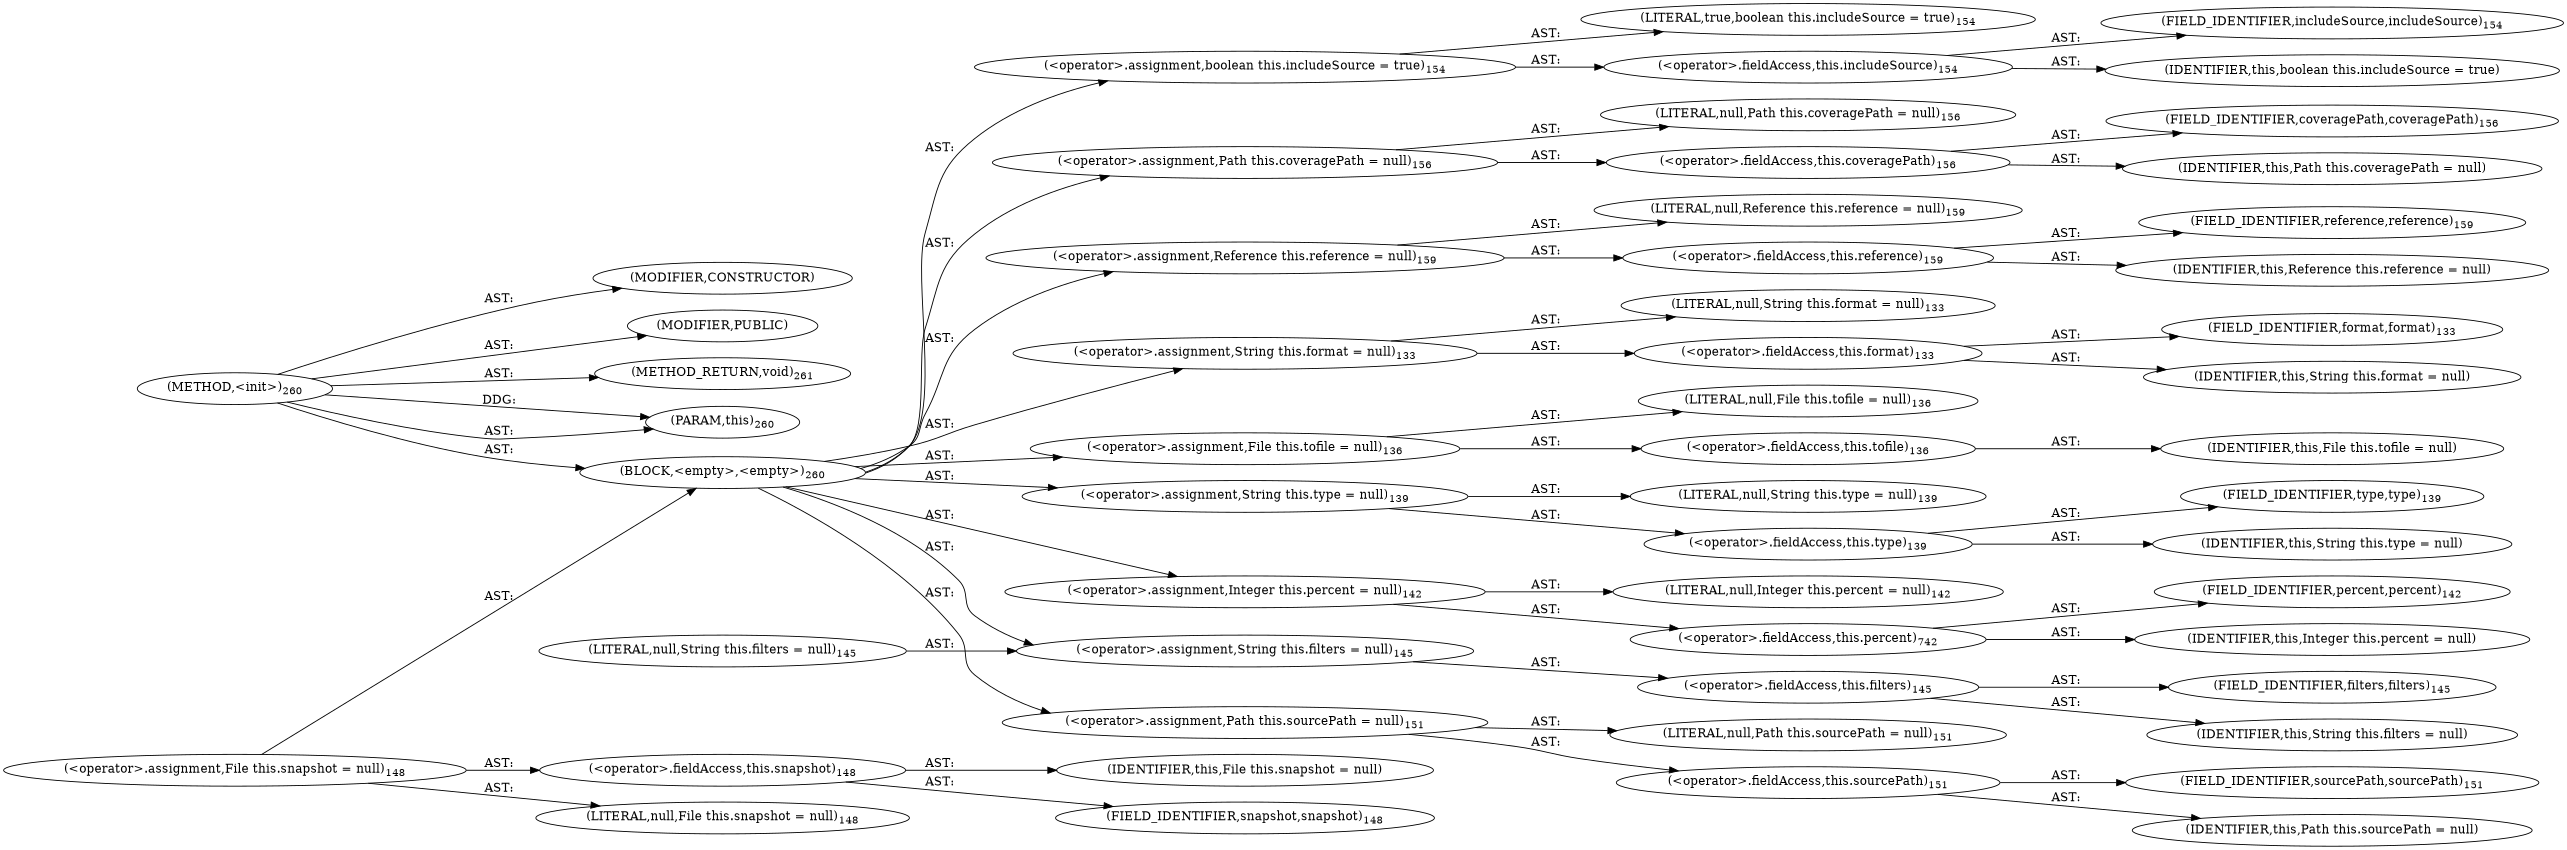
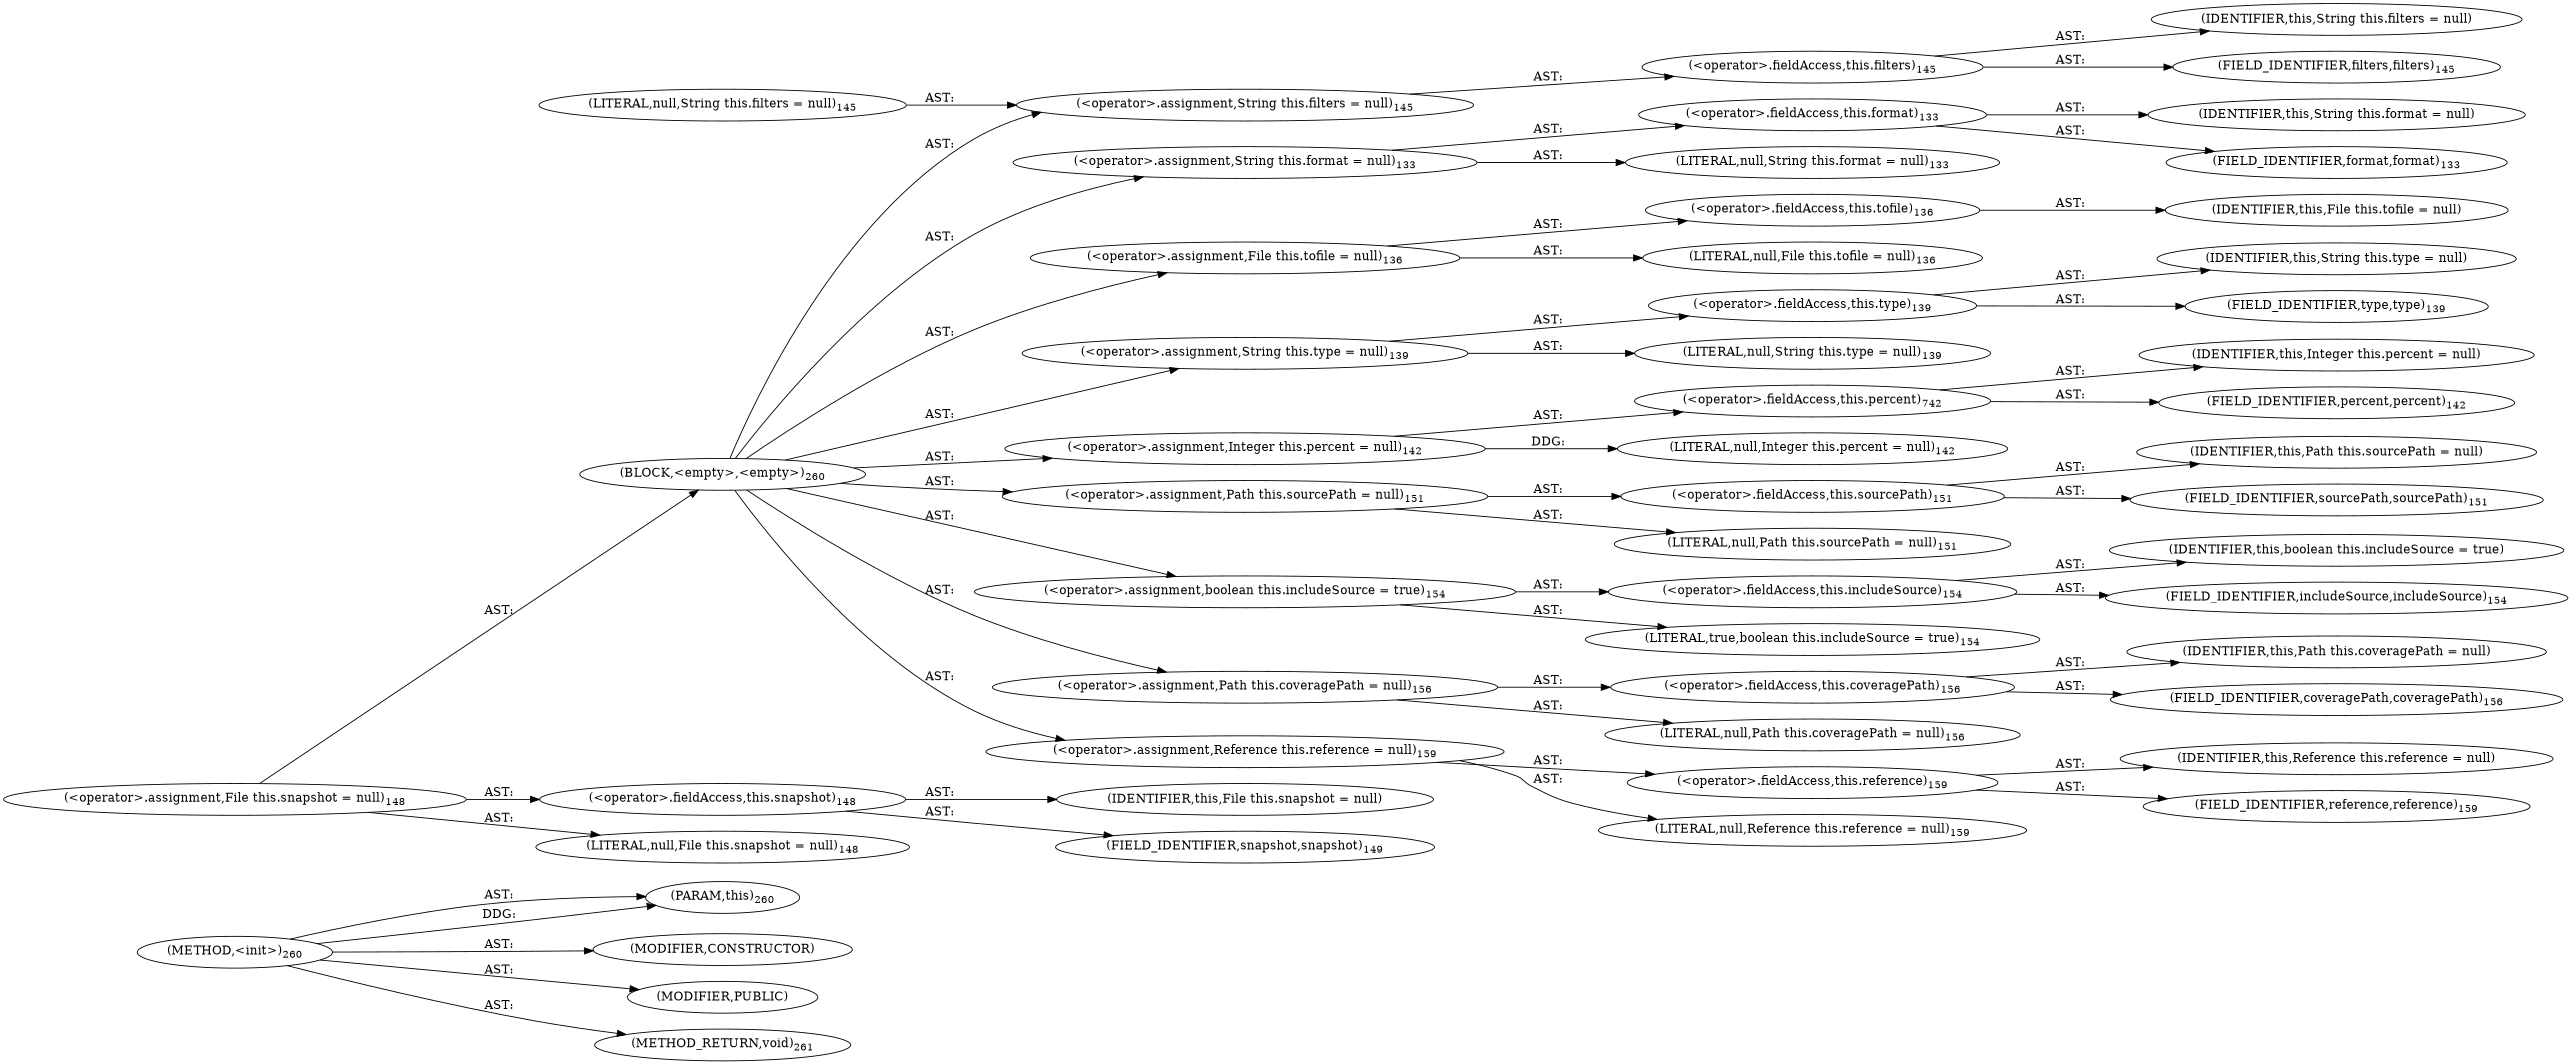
(424, 445) -> none
(1548, 585) -> (1550, 442)
(1374, 817) -> (1374, 846)
